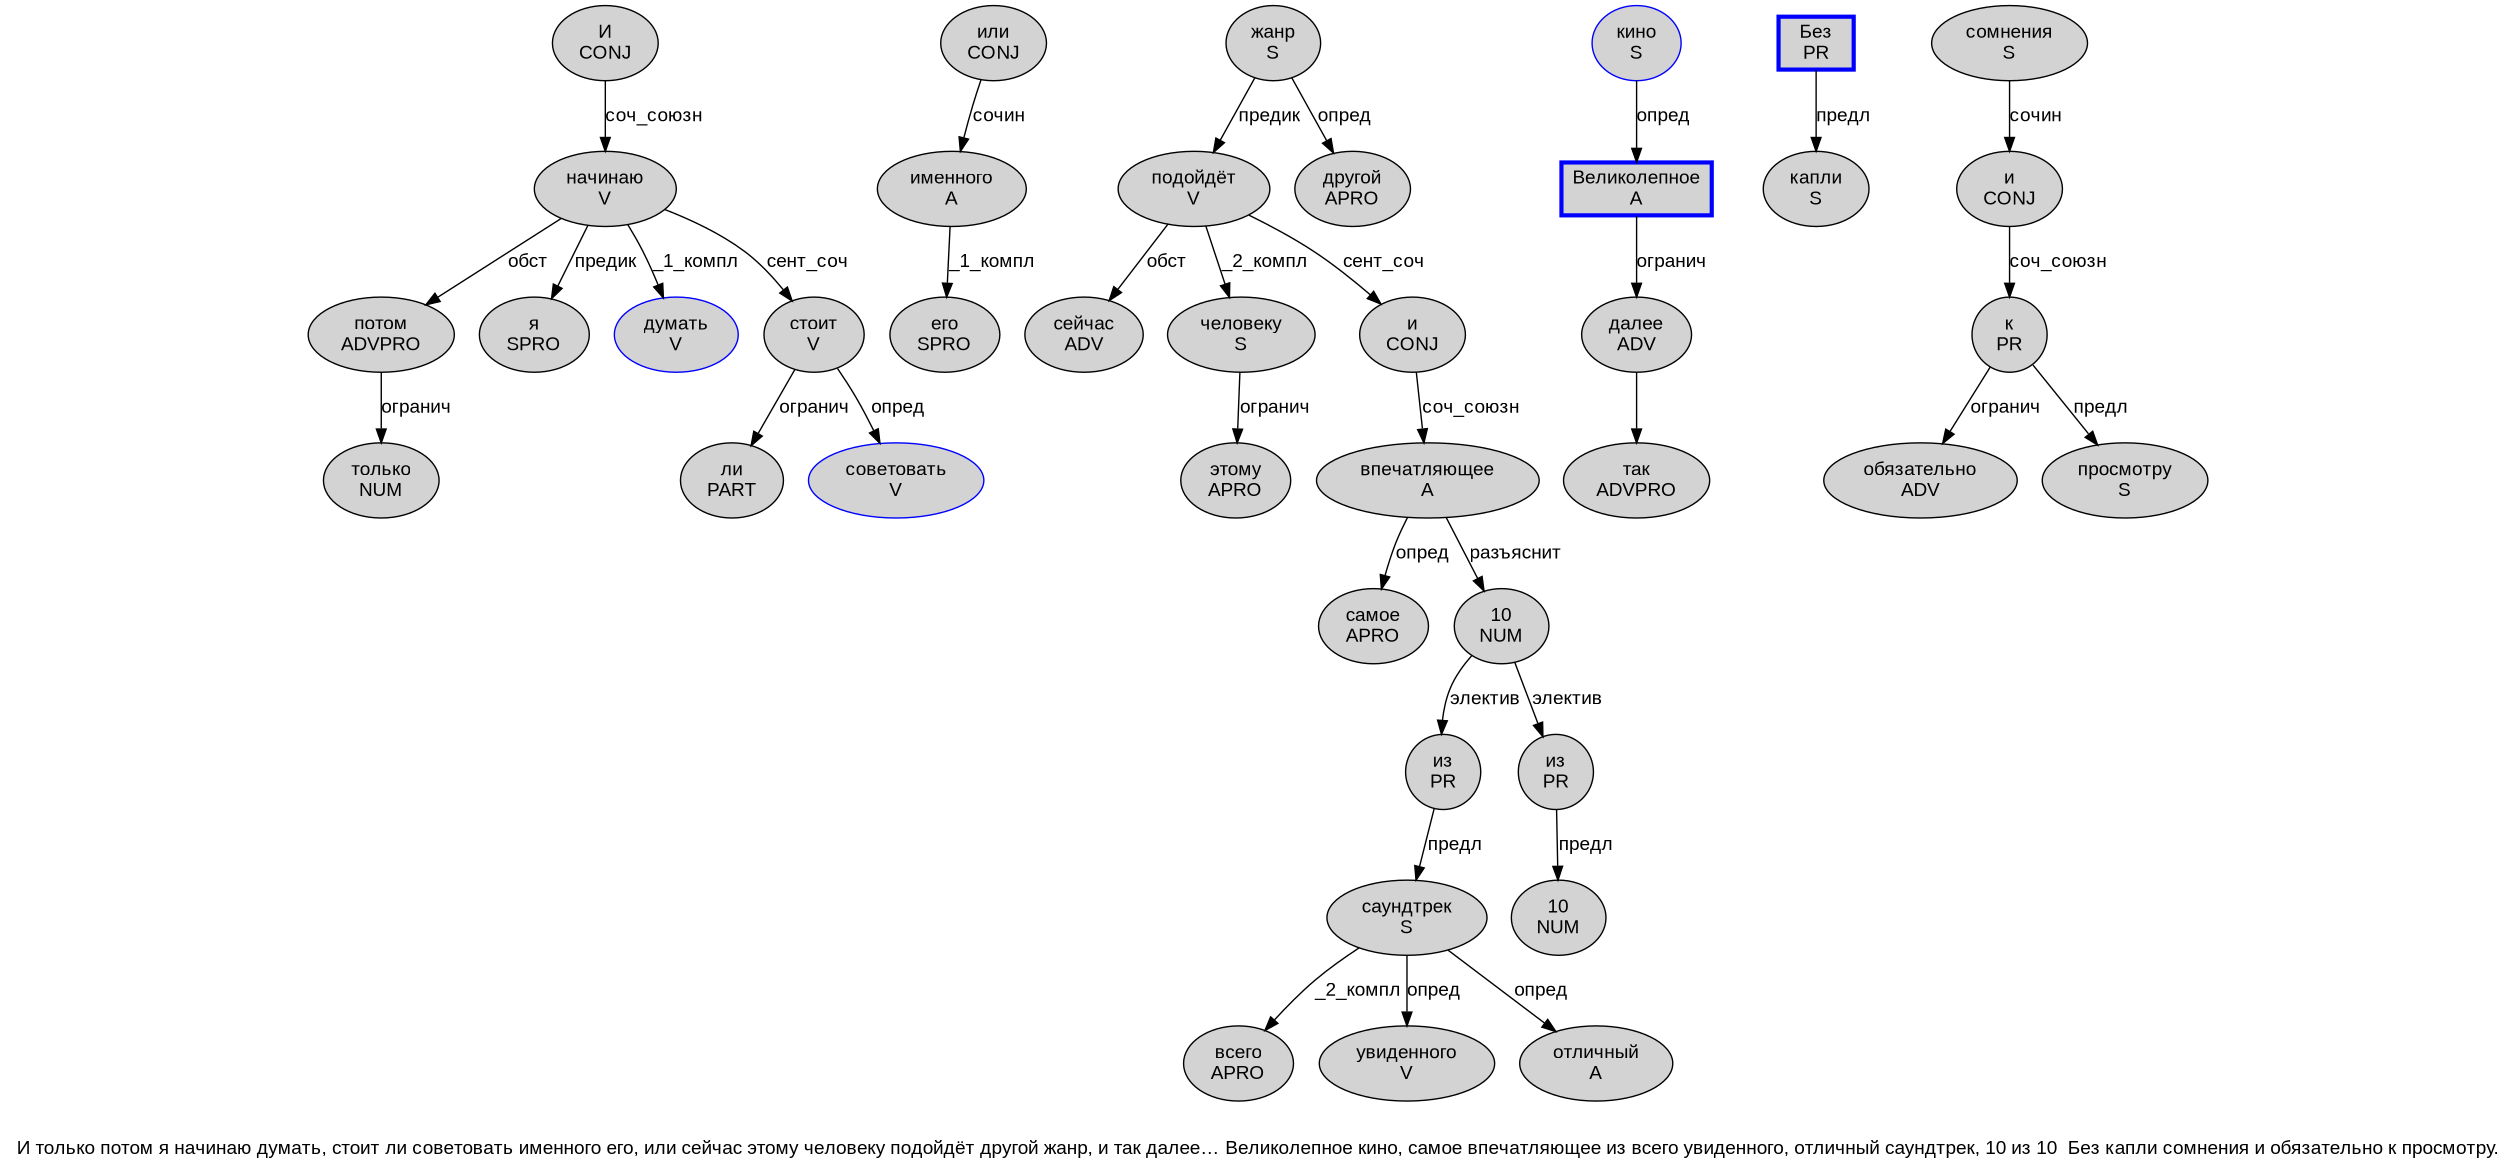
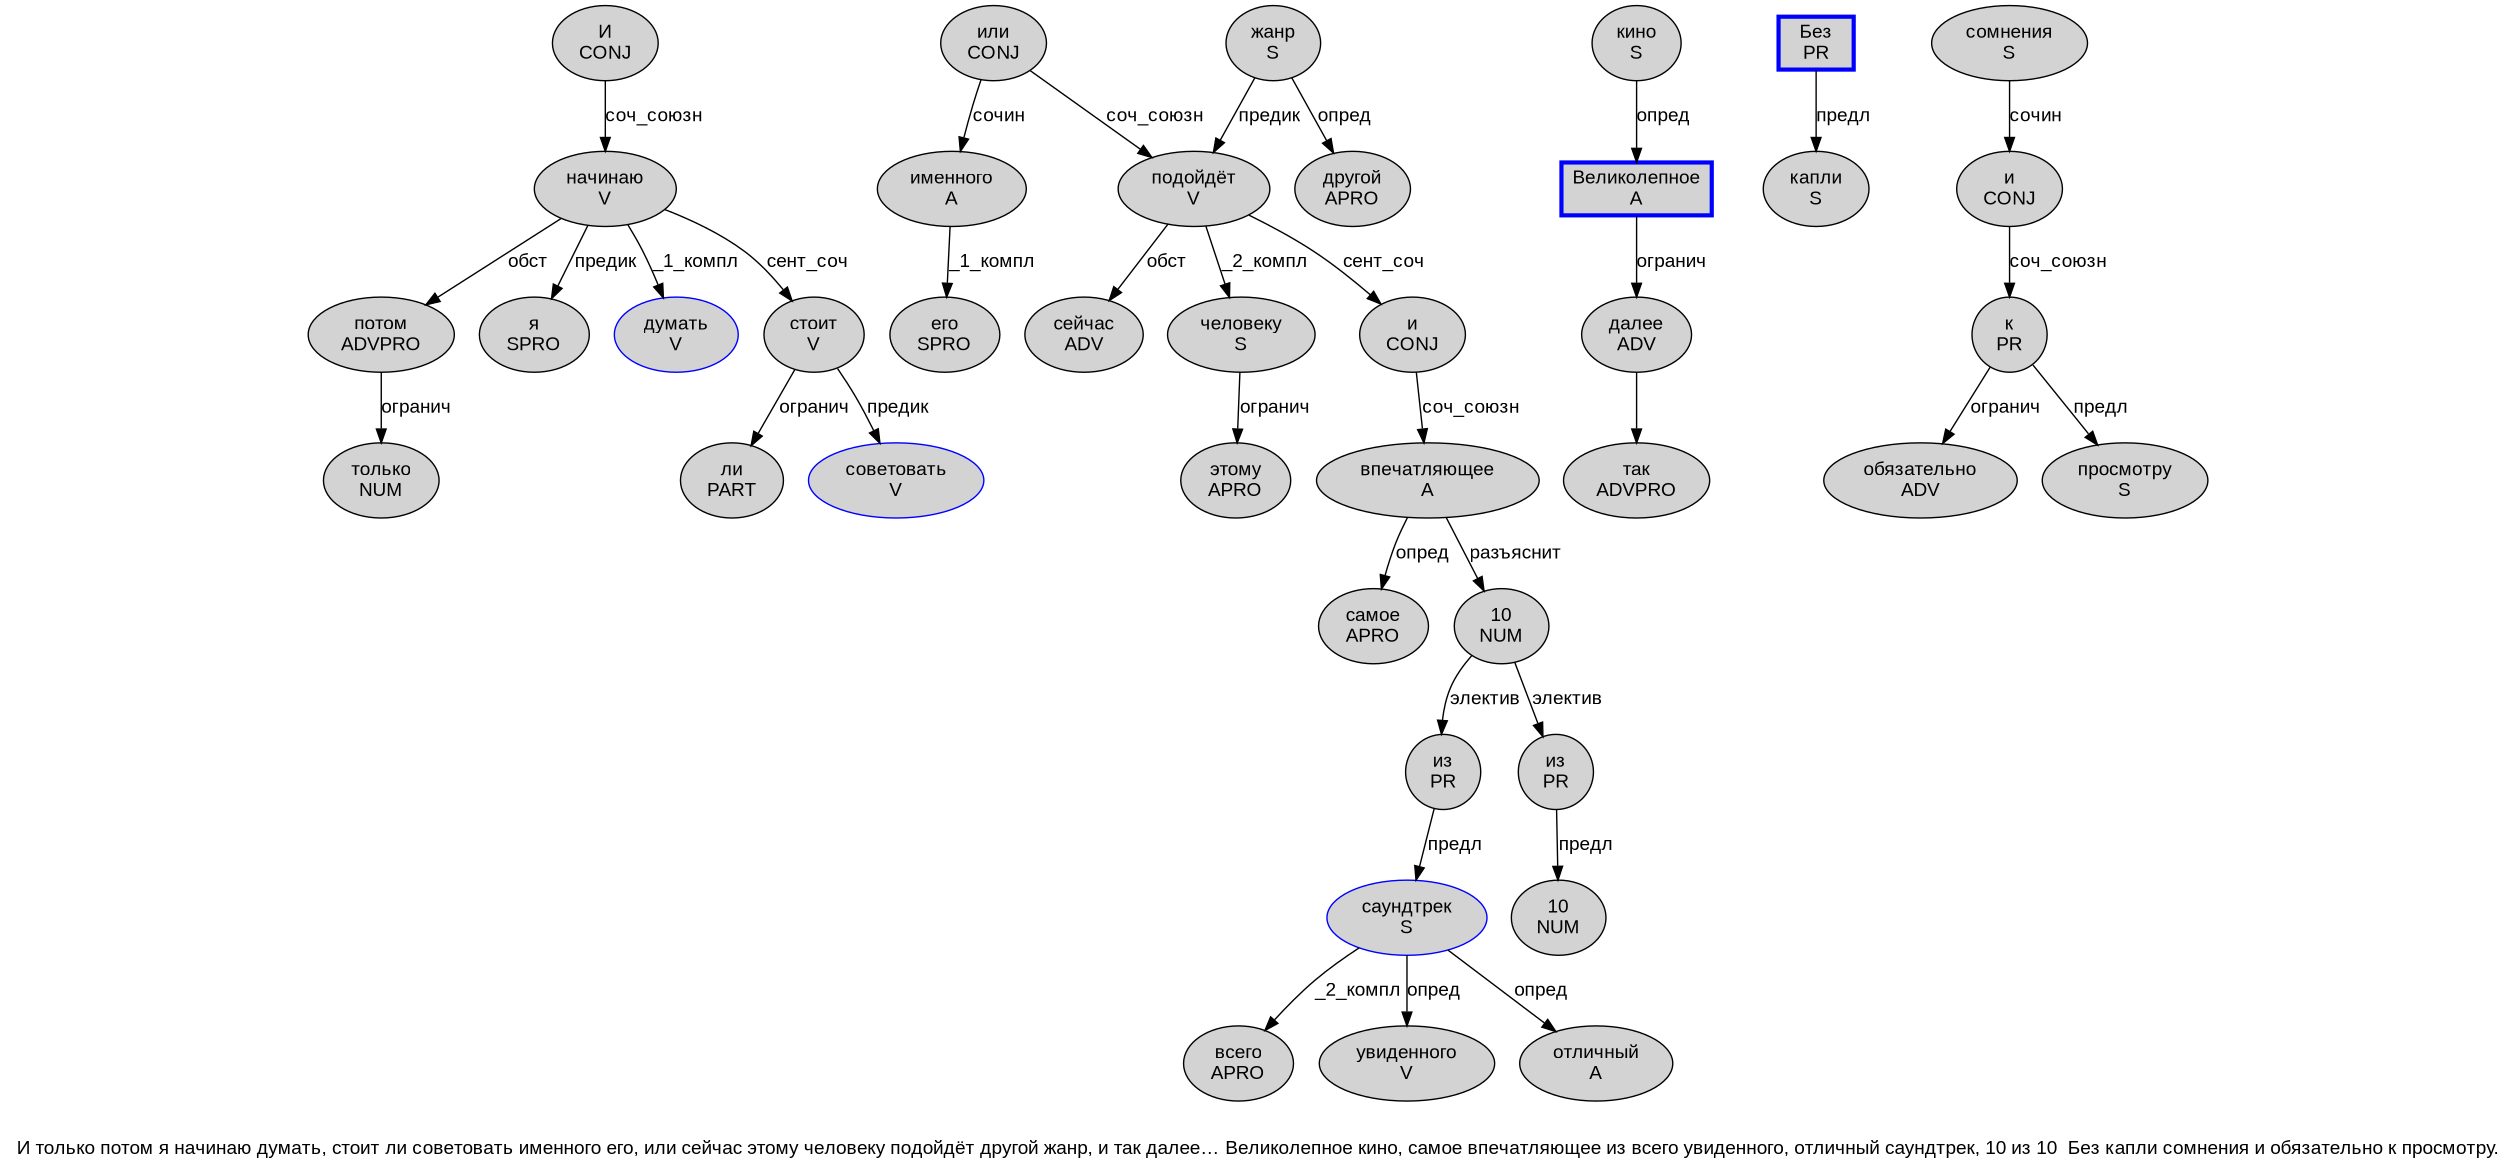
(1637, 43) -> (1637, 43)
none -> (1085, 110)
(898, 408) -> (898, 408)
(1407, 918) -> (1407, 918)
